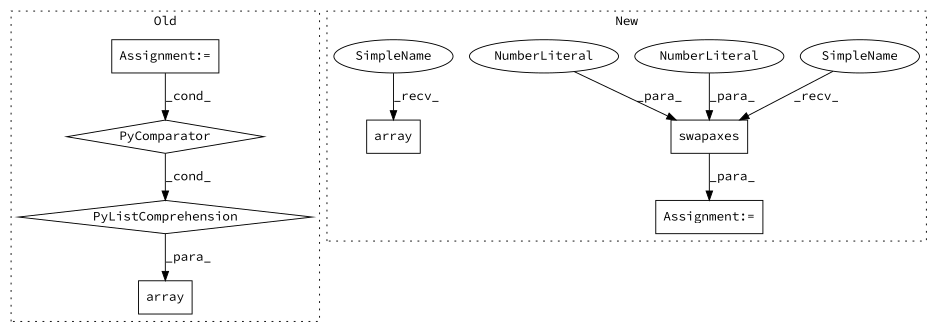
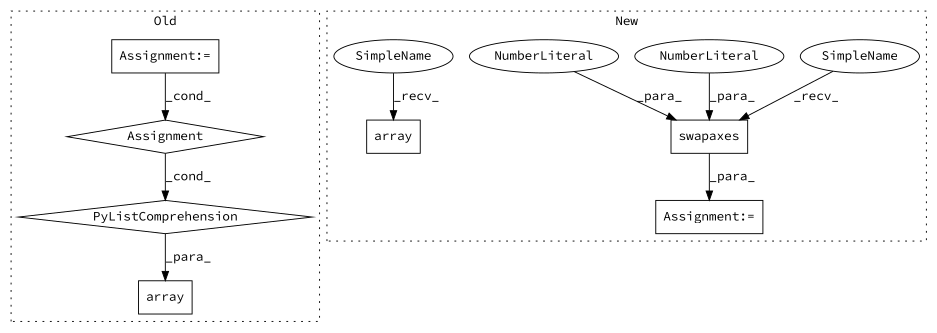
(165, 137) -> (165, 137)
